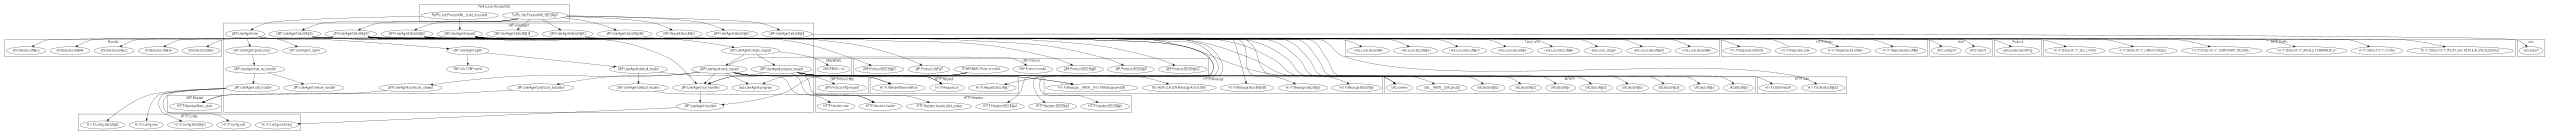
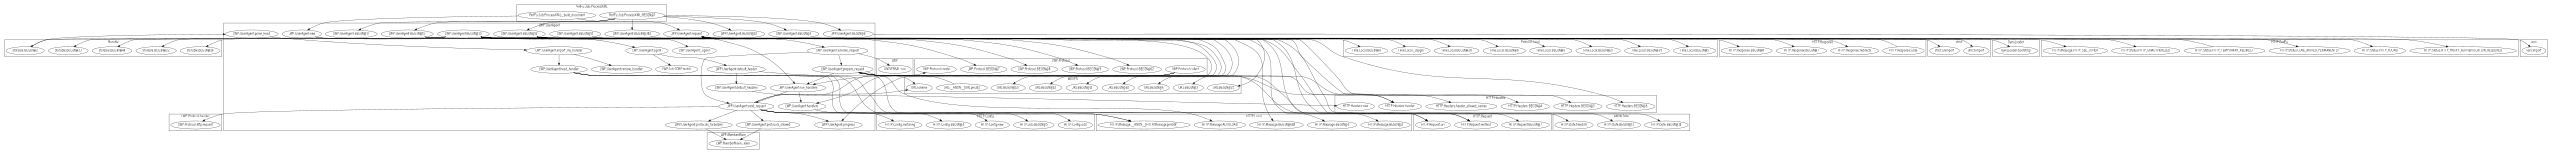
(439, 22) -> none
(551, 24) -> none
(679, 34) -> (794, 34)
(1342, 38) -> (1459, 39)
(248, 41) -> (126, 35)
(1532, 42) -> (1531, 42)
(1824, 42) -> (1823, 42)
(2018, 42) -> (2016, 42)
(1208, 44) -> (927, 38)
(750, 51) -> (838, 51)
(2075, 51) -> (2075, 51)
(2307, 51) -> (2310, 51)
(834, 61) -> (895, 61)
(255, 69) -> (559, 51)
(880, 69) -> none
(929, 69) -> (984, 69)
(981, 69) -> (1185, 69)
(1115, 75) -> (908, 76)
(711, 78) -> (773, 97)
(842, 79) -> (195, 117)
(1213, 79) -> (1254, 117)
(1802, 79) -> (1621, 117)
(253, 88) -> (559, 69)
(756, 88) -> (838, 125)
(899, 88) -> (1476, 125)
(1179, 88) -> (1220, 125)
(1561, 88) -> none
(1704, 88) -> (1154, 88)
(195, 98) -> (733, 135)
(195, 106) -> (733, 144)
(939, 106) -> (1461, 106)
(190, 125) -> (1034, 125)
none -> (1619, 125)
